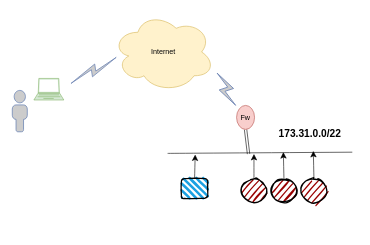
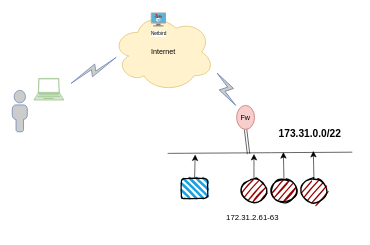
none -> (159, 19)
none -> (254, 221)
